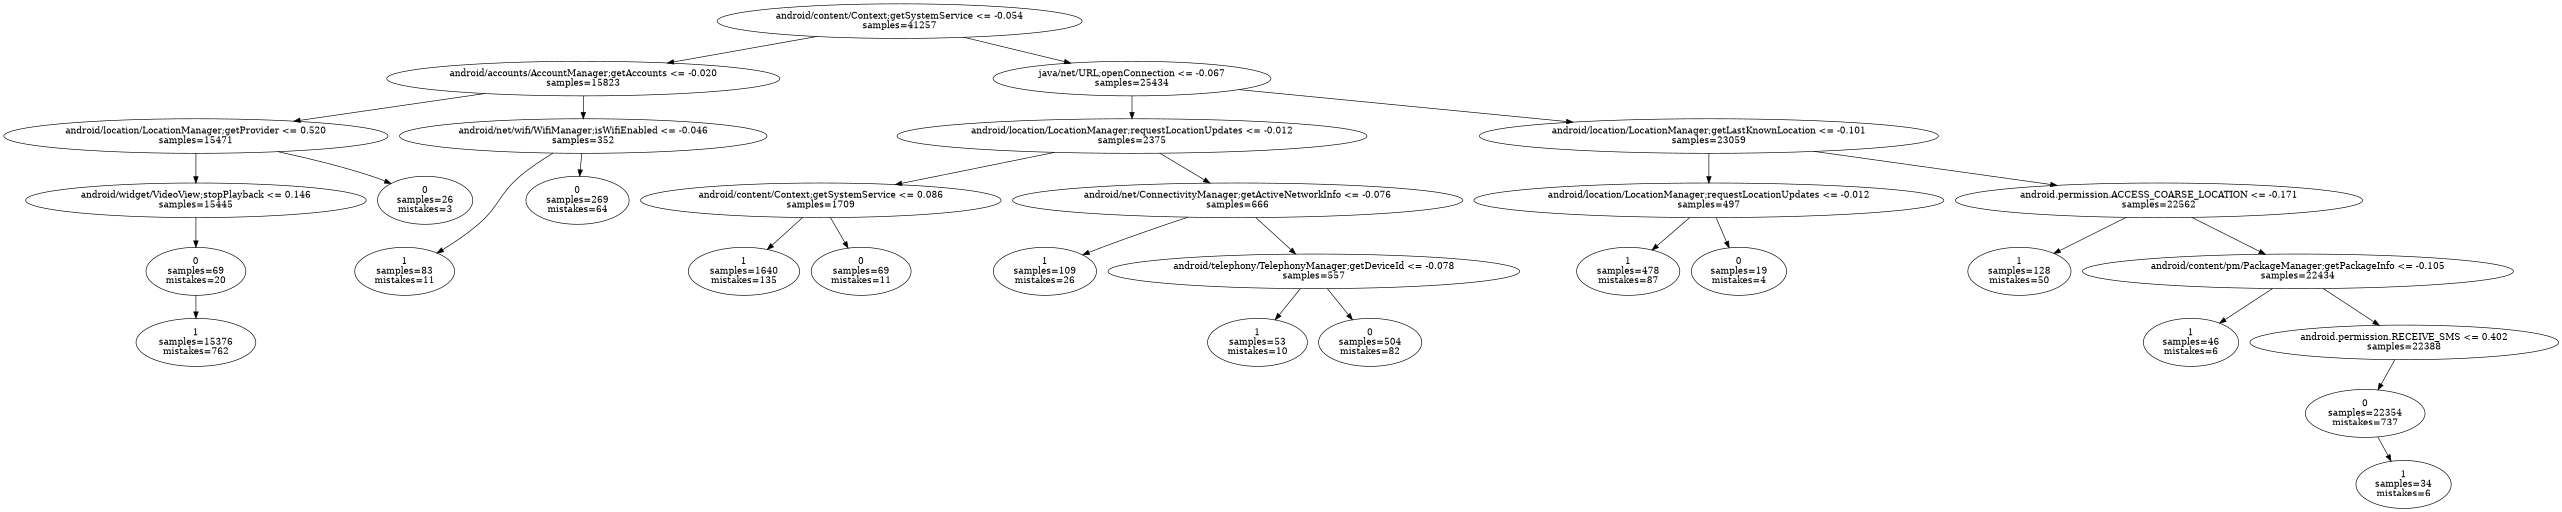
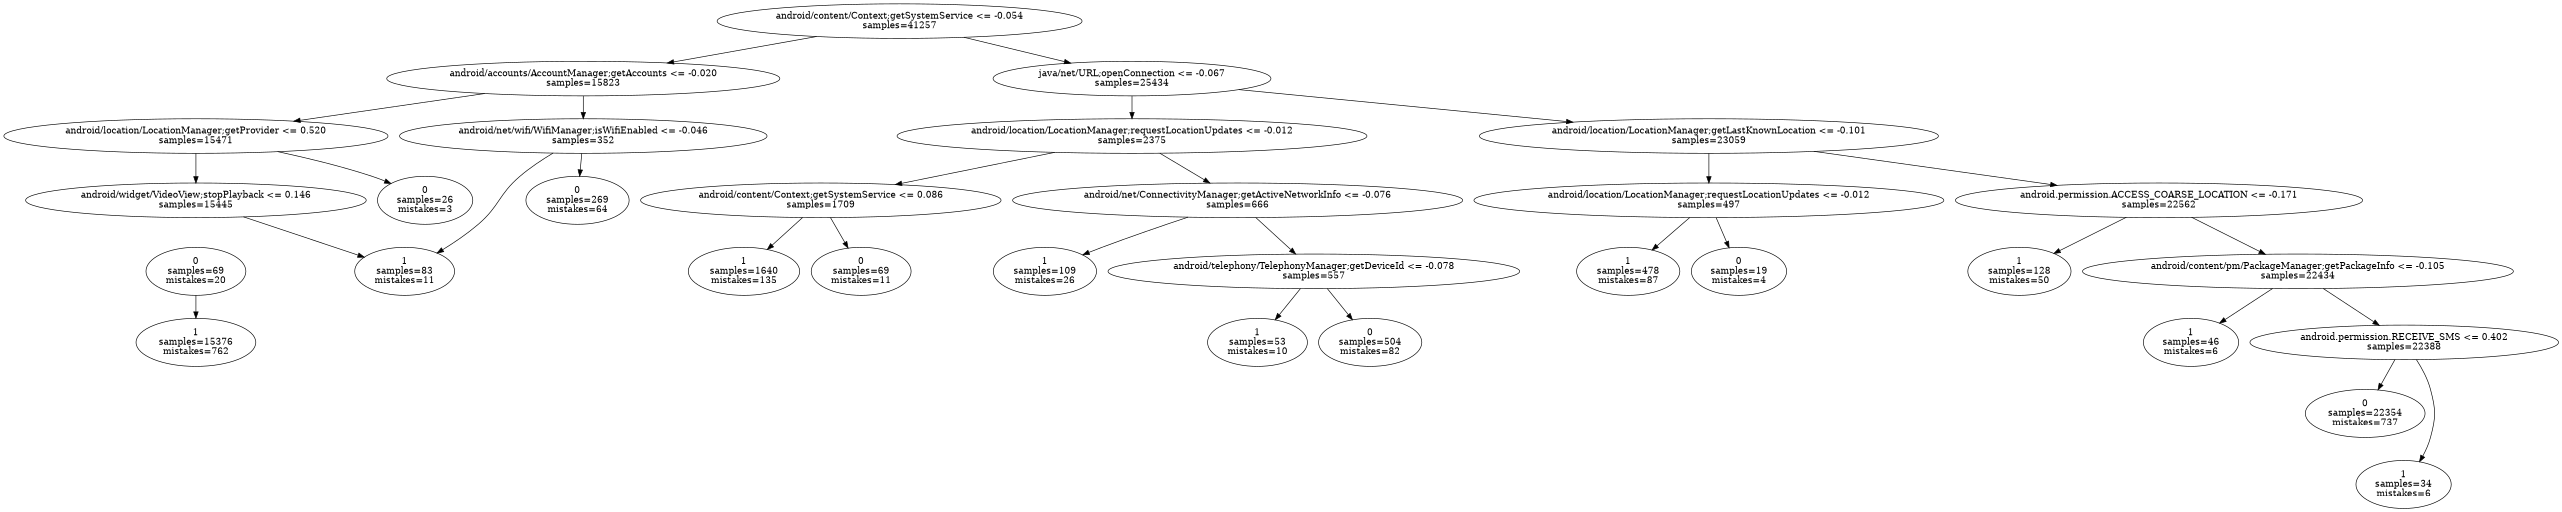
(196, 229) -> (301, 236)
(2383, 446) -> (2434, 407)
